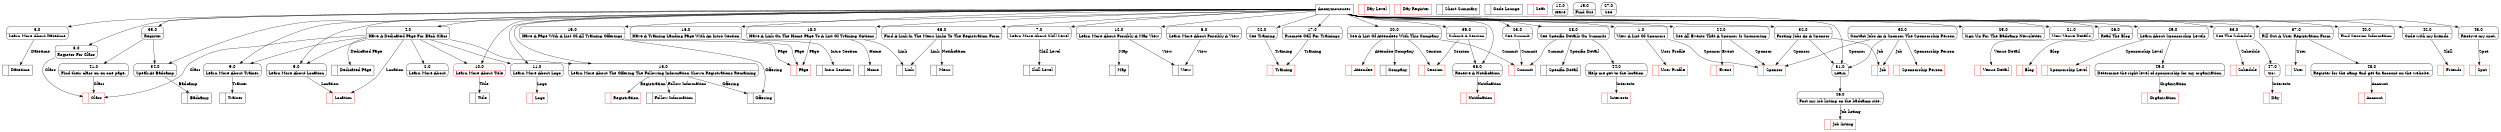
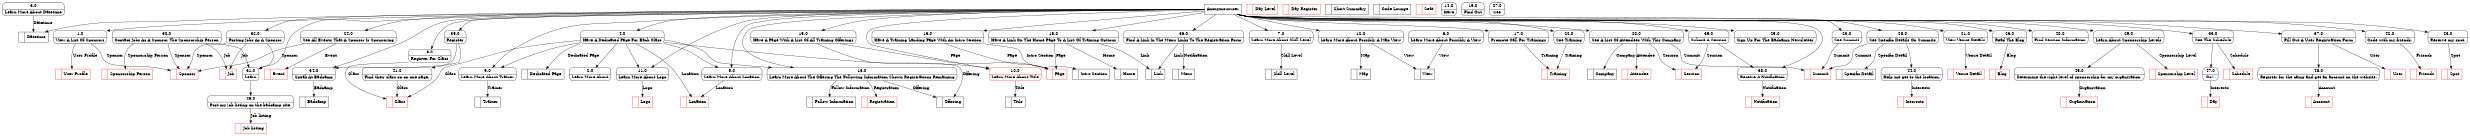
(693, 11) -> (626, 13)
(2448, 52) -> (2424, 56)
